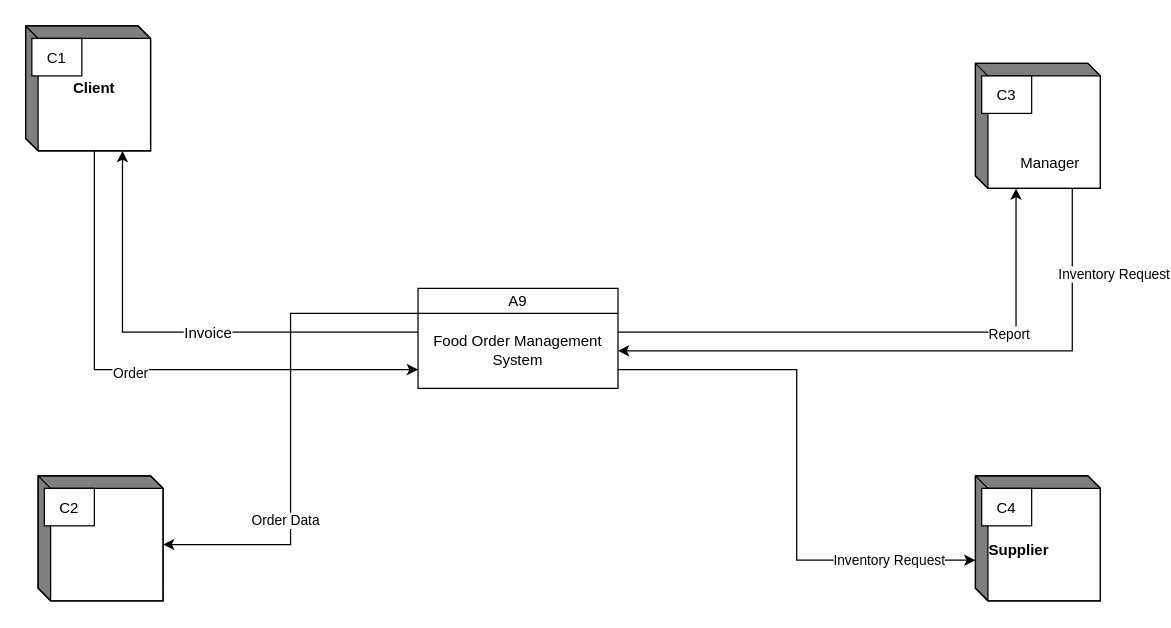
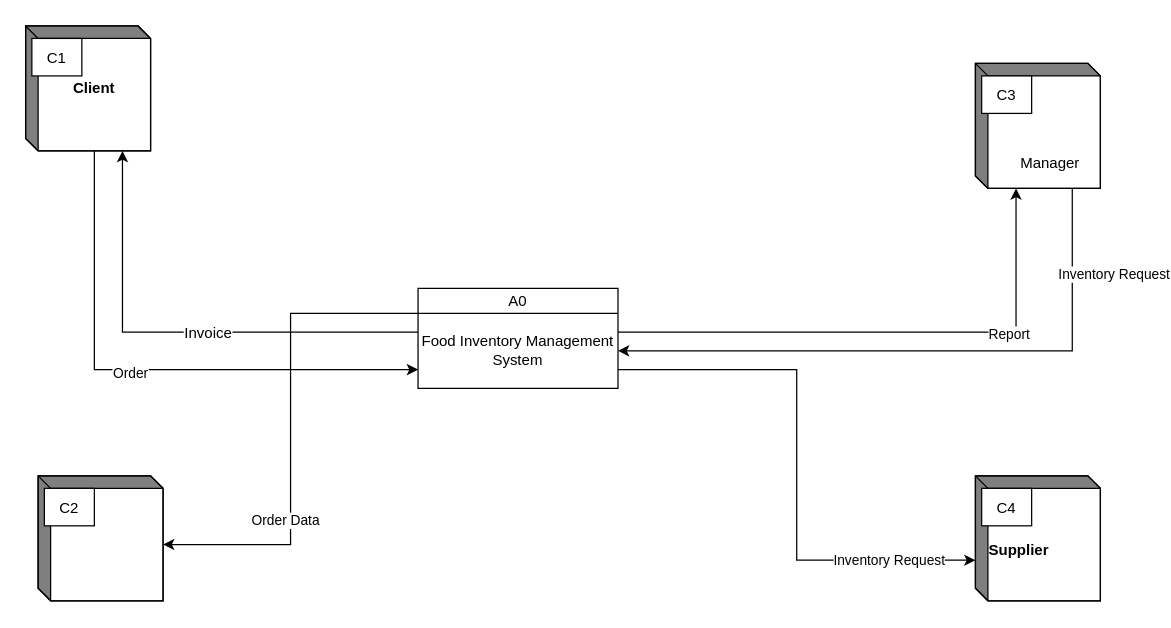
(518, 301) -> (518, 301)
(518, 351) -> (518, 351)
